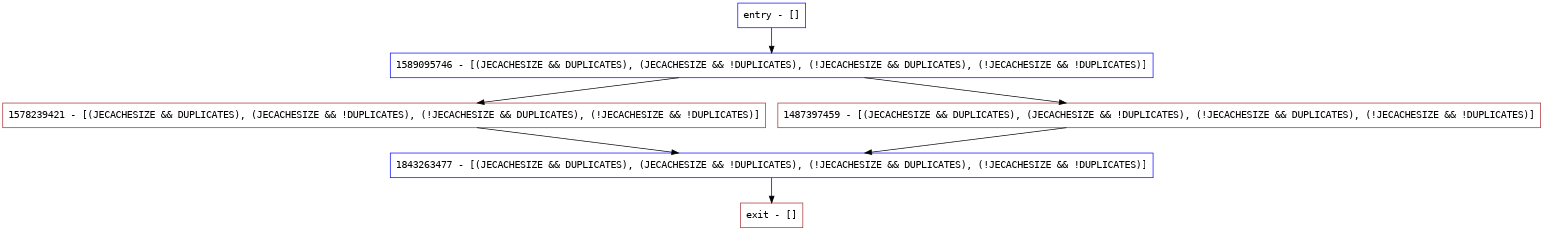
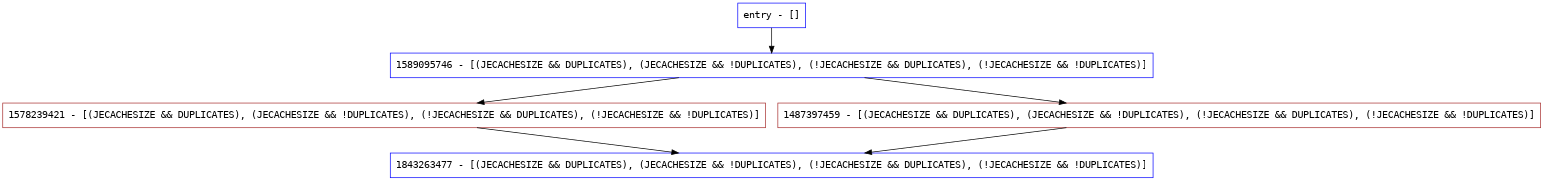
(772, 215) -> none
